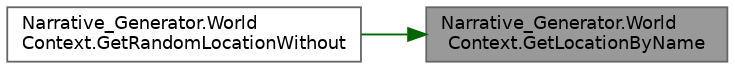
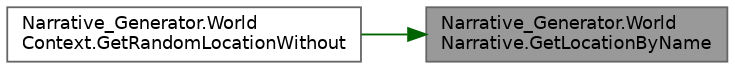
(577, 34) -> (577, 34)
